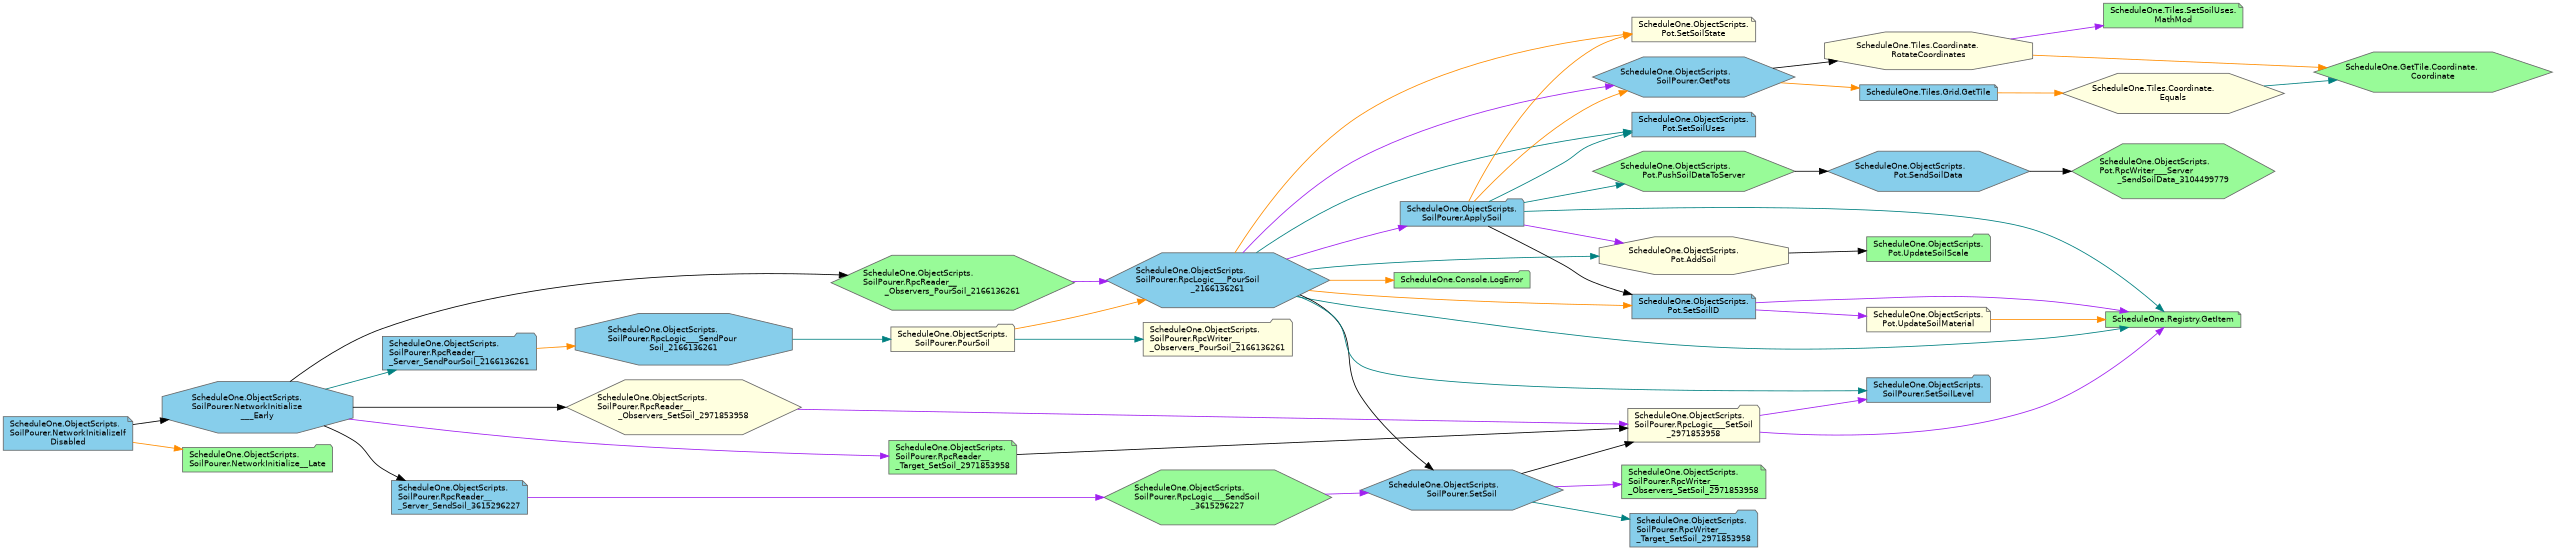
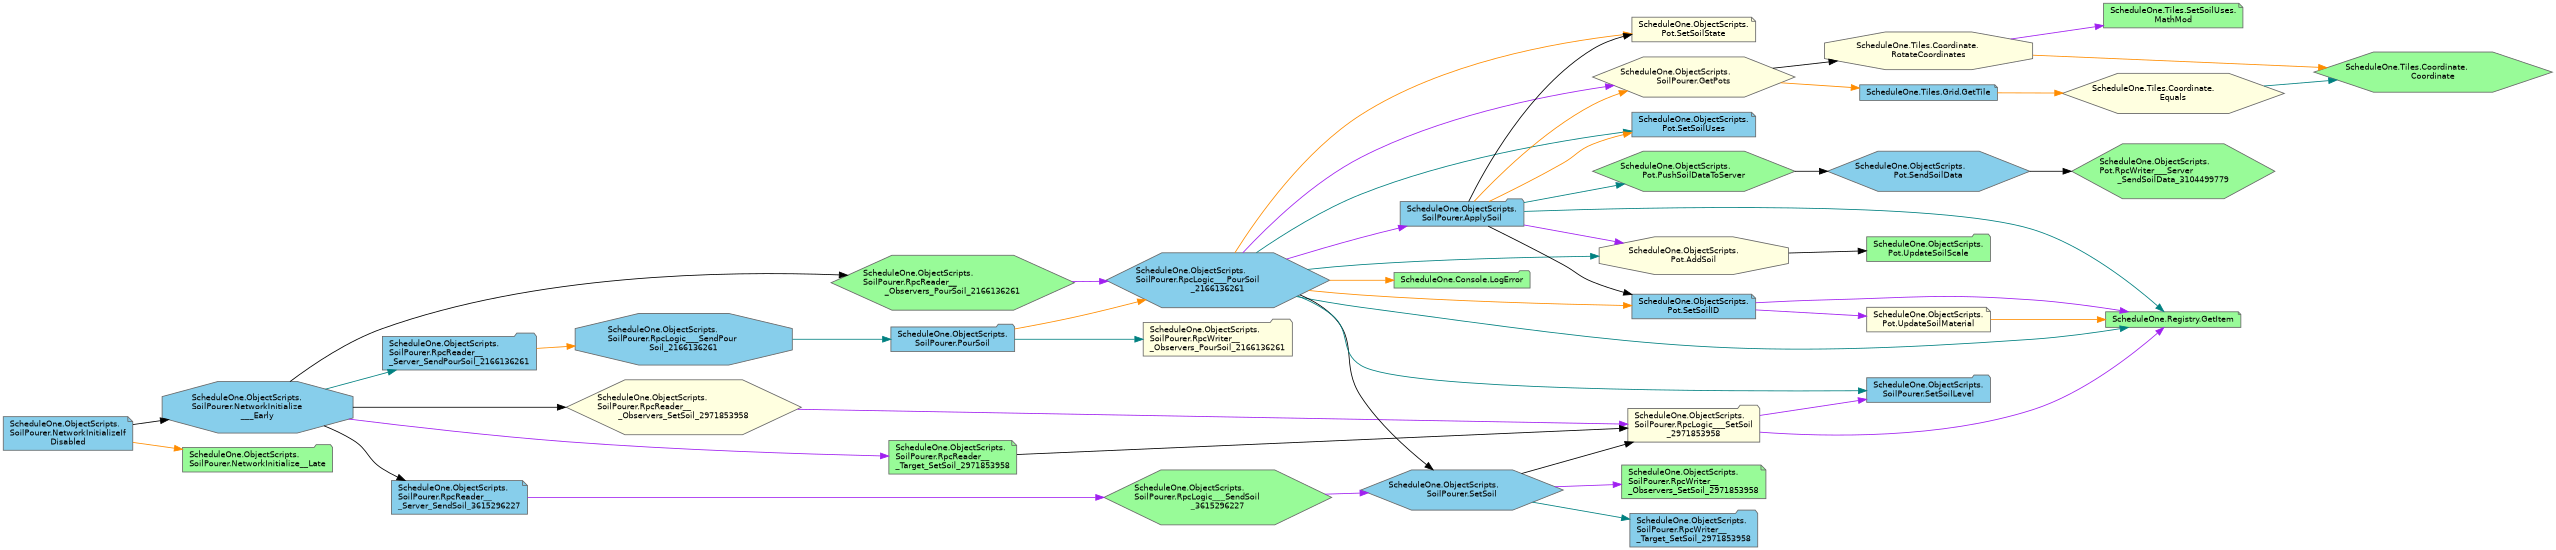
(2433, 72) -> (2433, 72)
(1694, 77) -> (1694, 77)
(1528, 108) -> (1528, 108)
(1556, 167) -> (1556, 167)
(953, 339) -> (953, 339)
